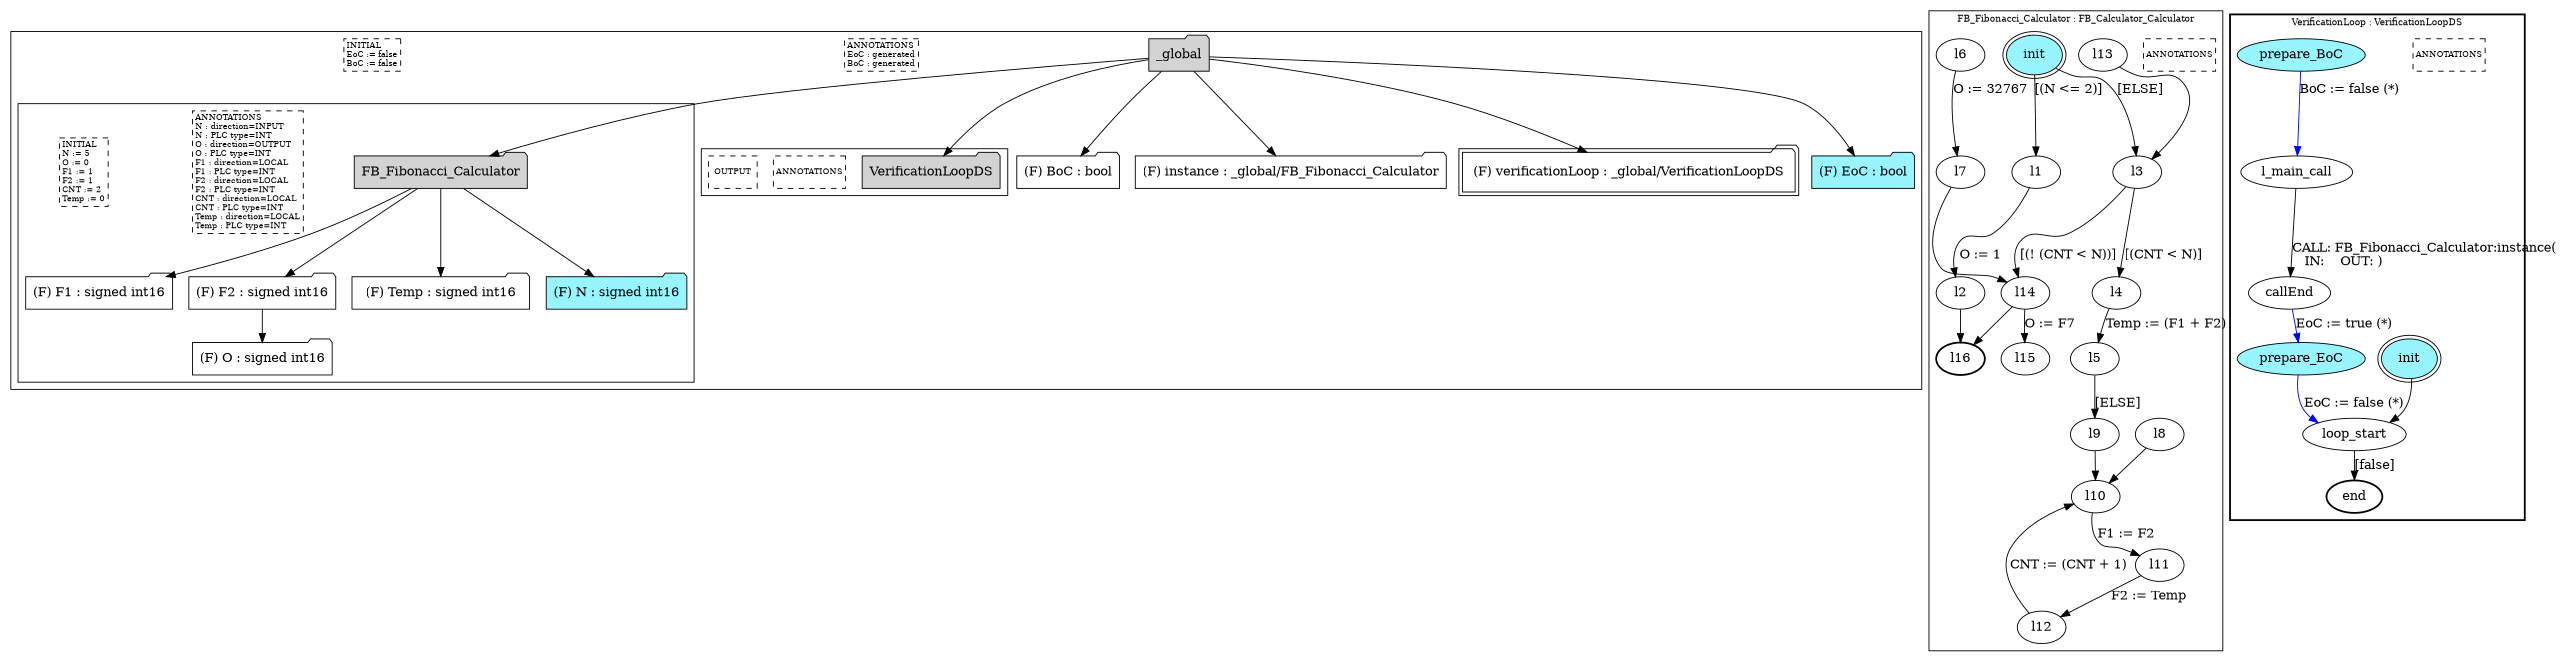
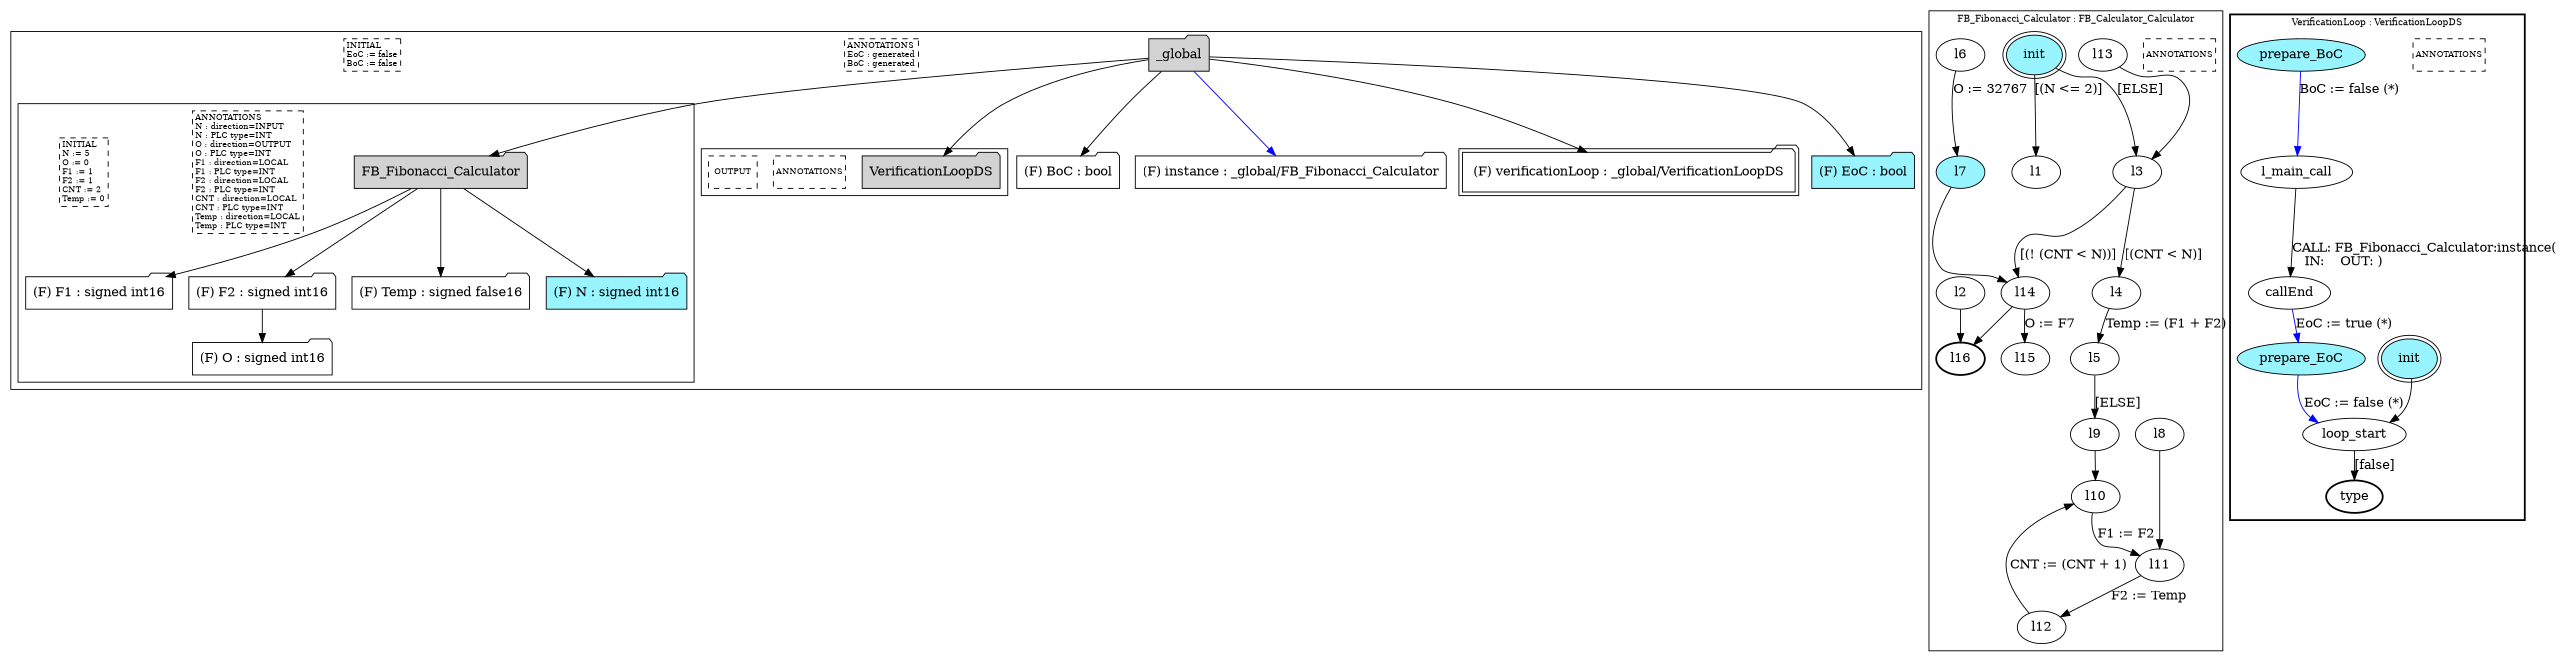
(1232, 110) -> (1232, 110)
(1961, 172) -> (1961, 172)
(1991, 234) -> none
(441, 293) -> (441, 293)
(2131, 462) -> (2160, 495)
(2354, 497) -> (2354, 497)
